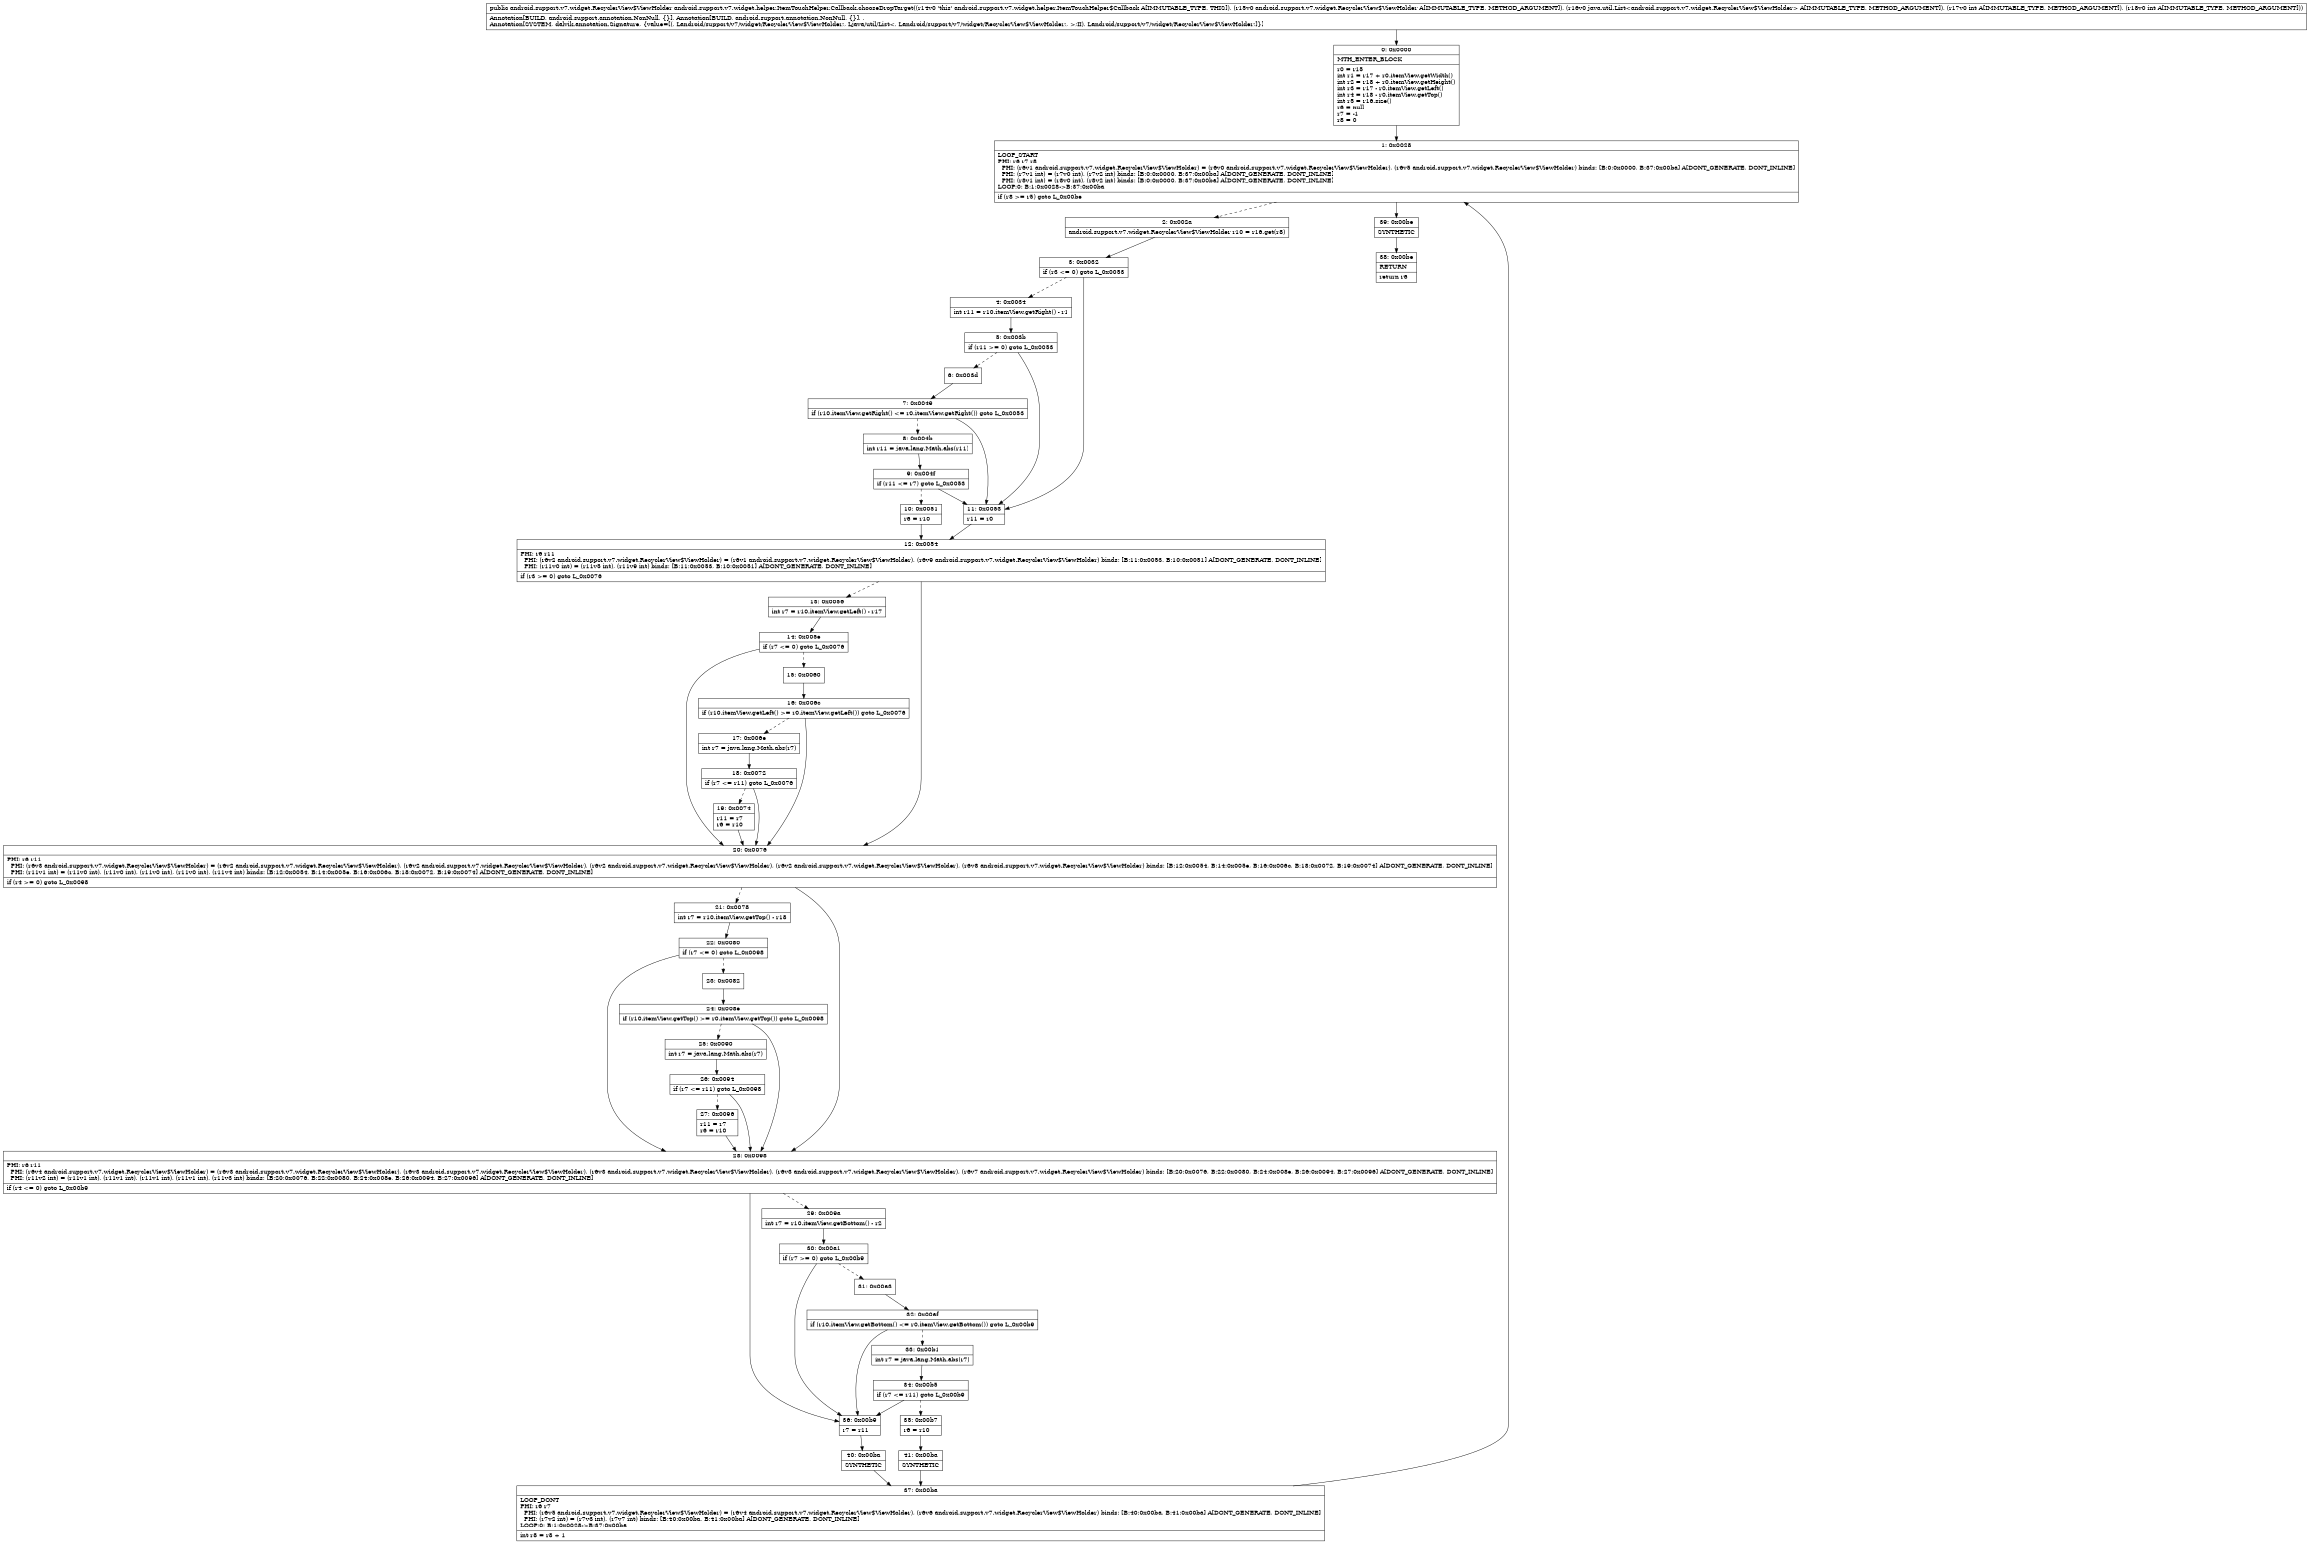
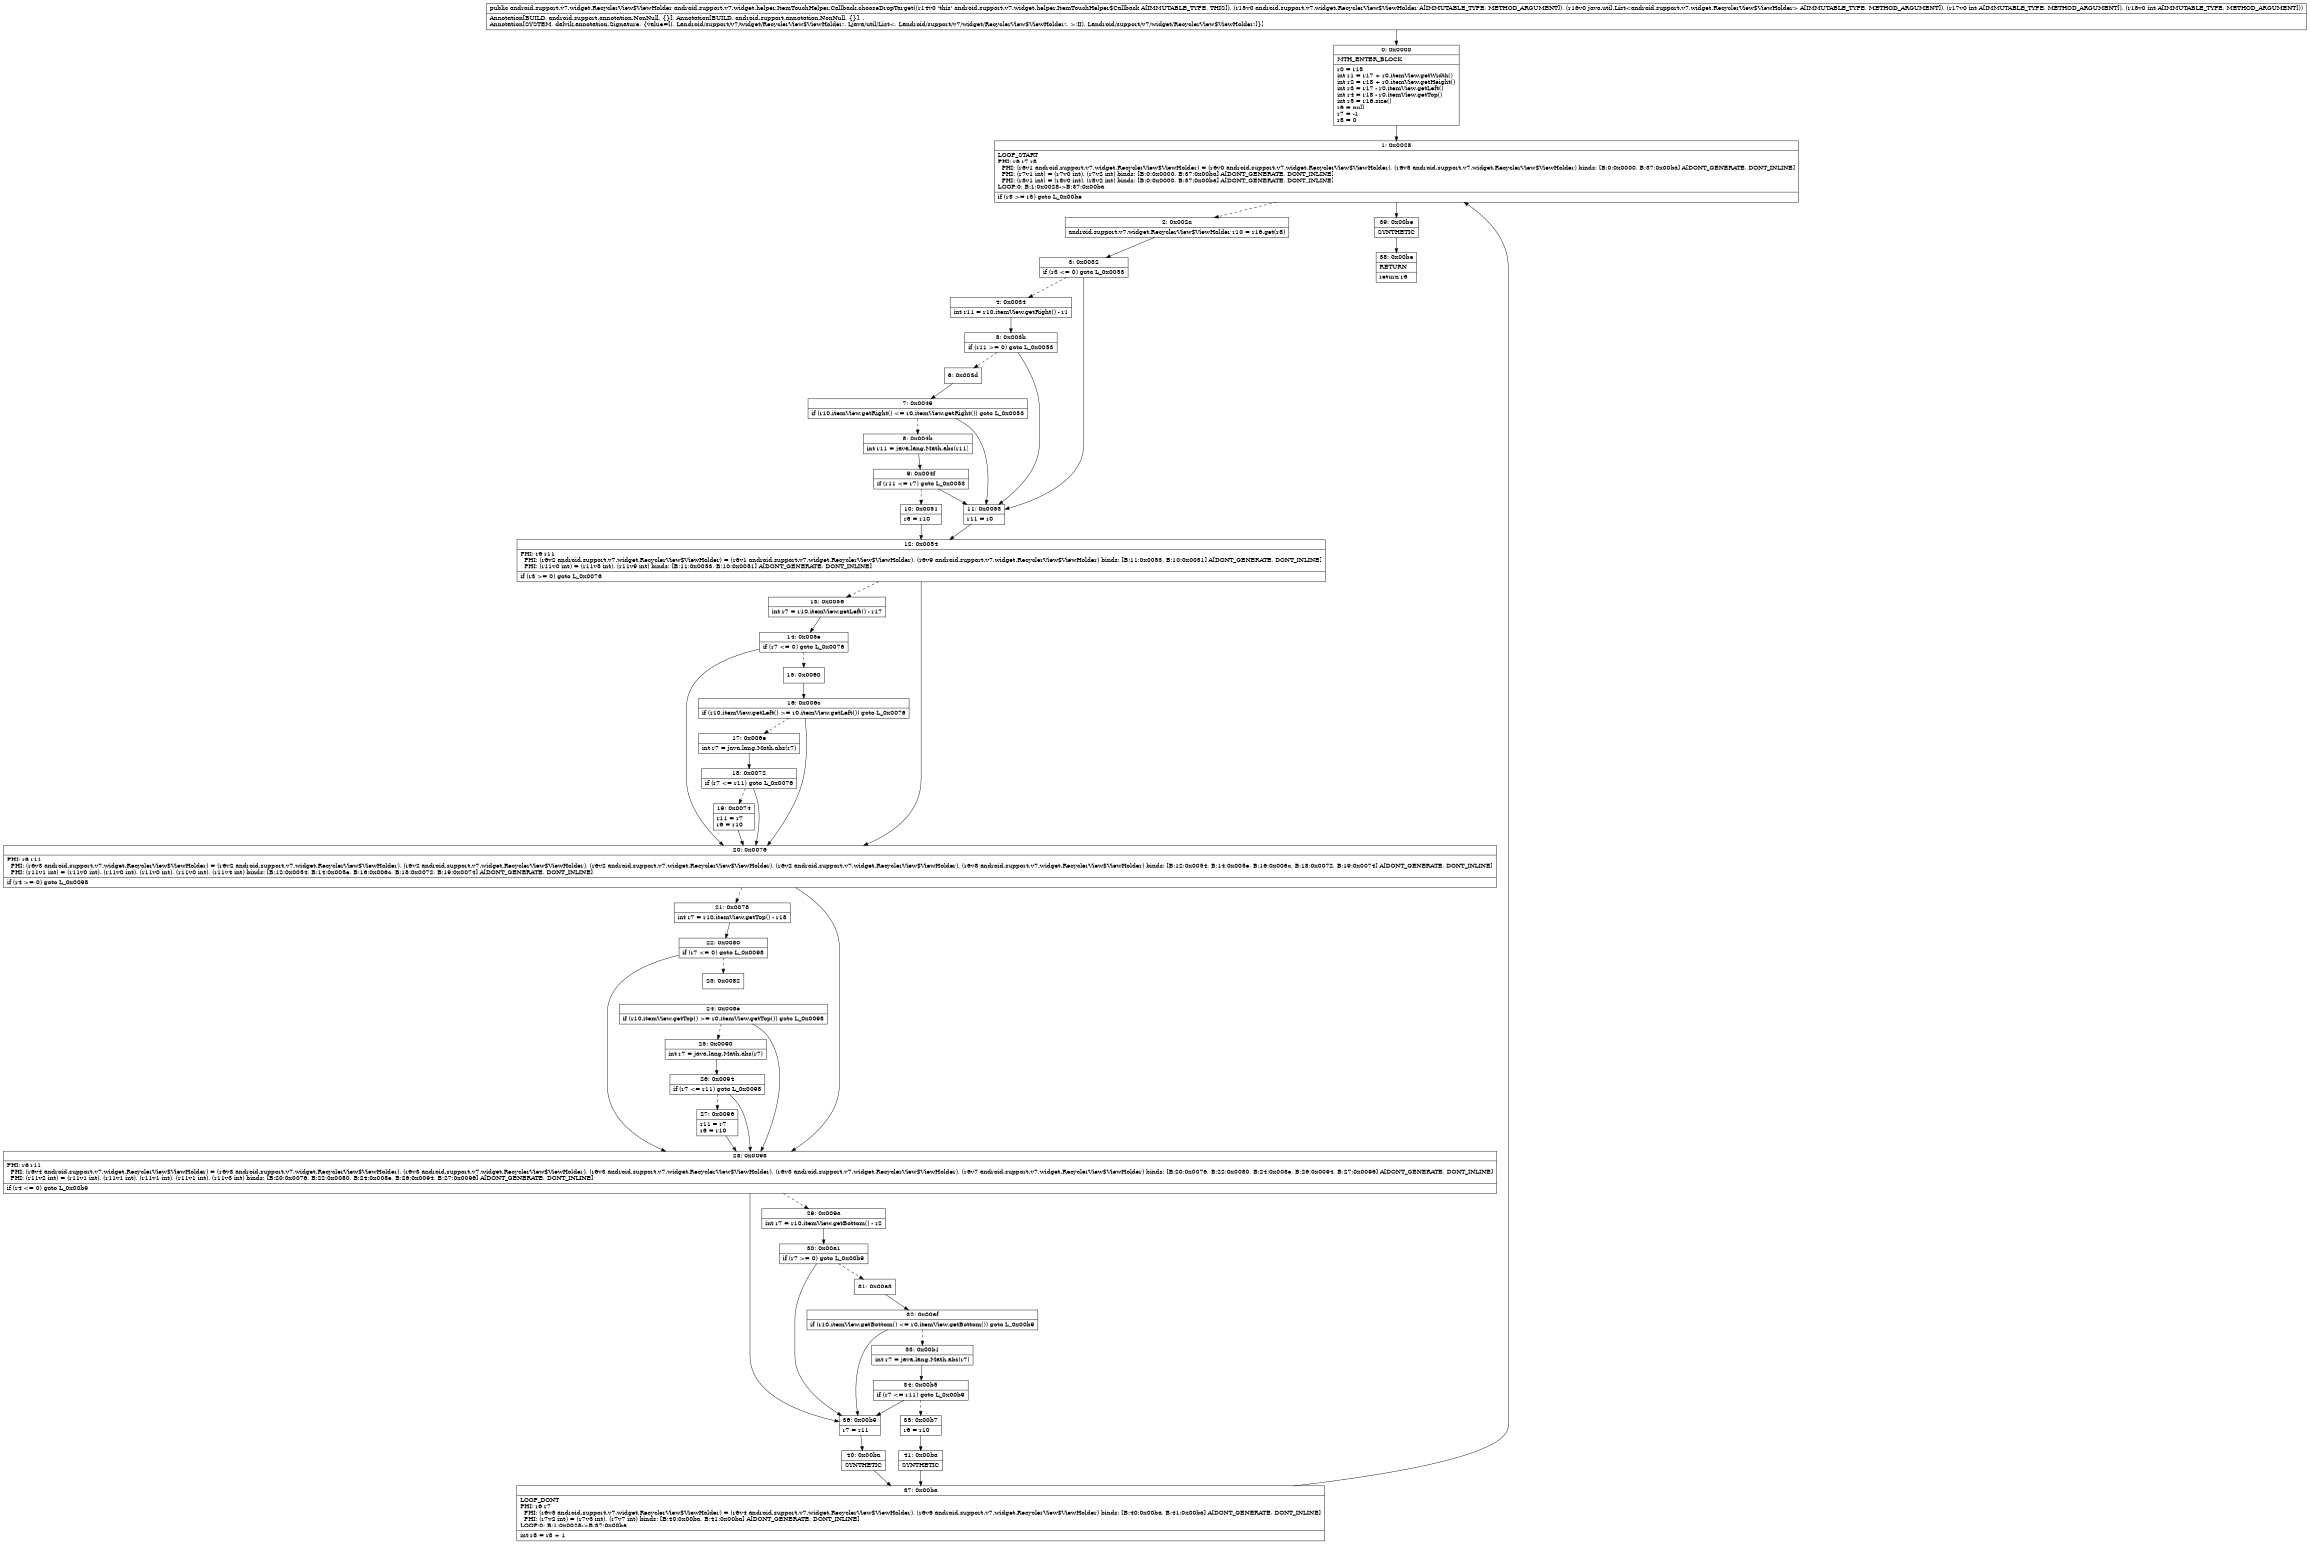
(723, 994) -> none
